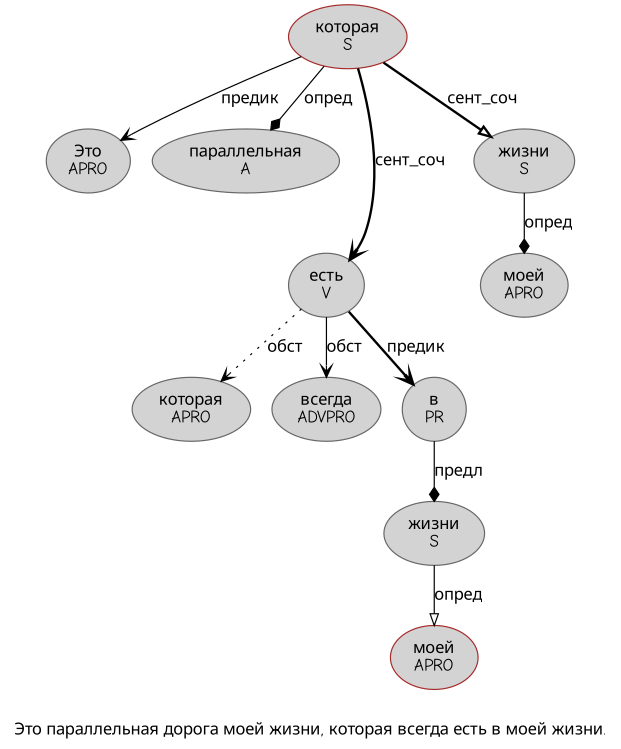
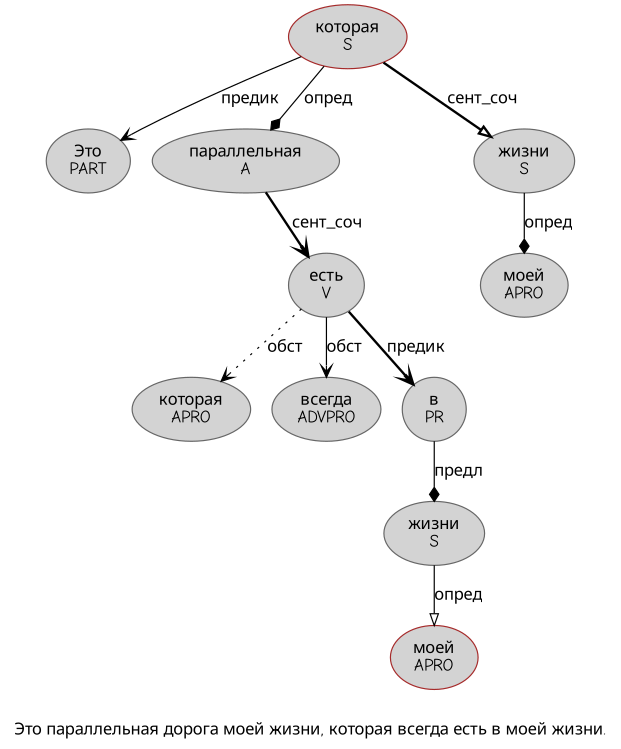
(374, 160) -> (284, 220)
(88, 161) -> (88, 161)
